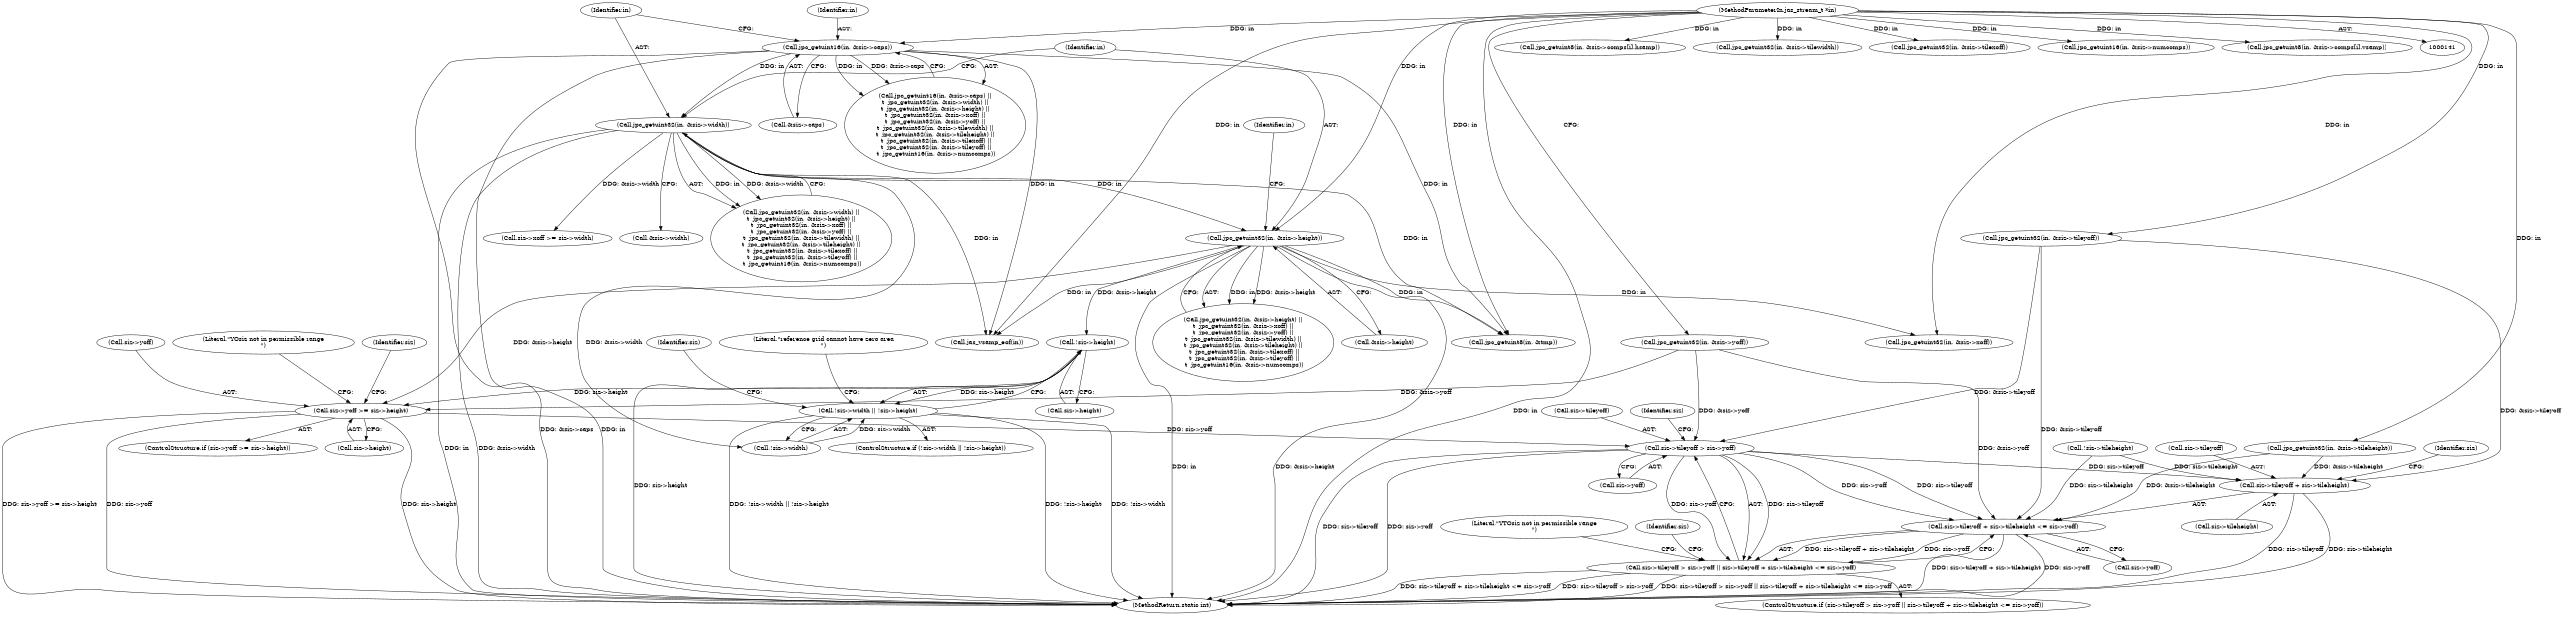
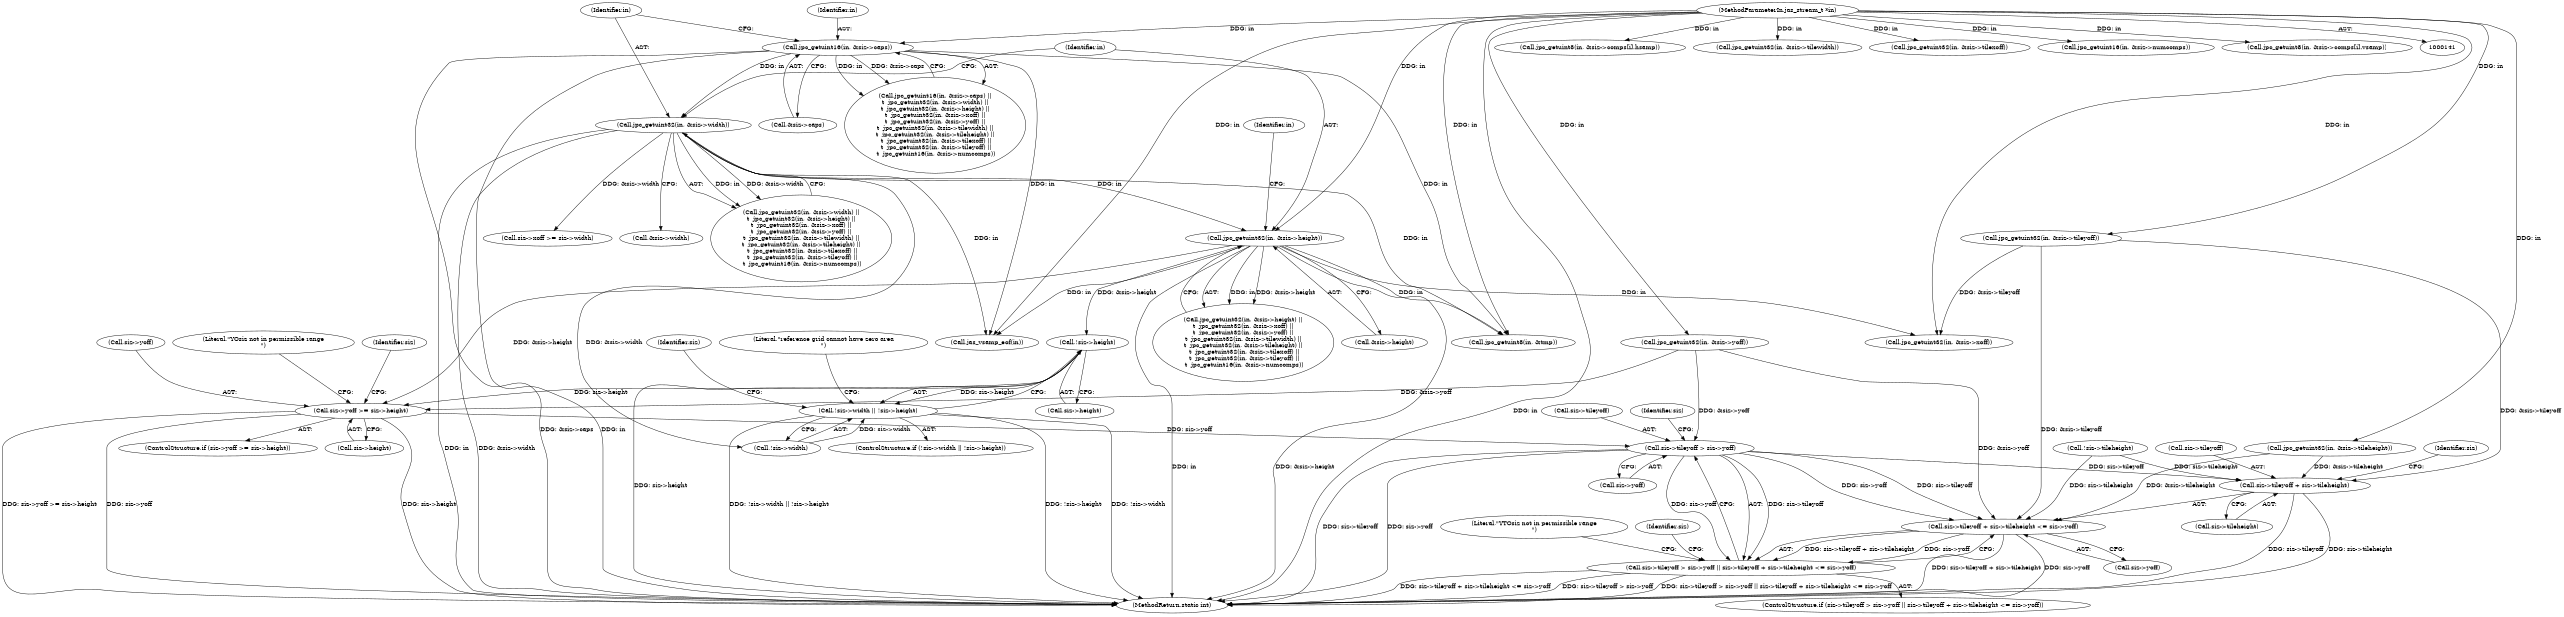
(1572, 125) -> (1572, 125)
(1938, 396) -> (1971, 278)
none -> (2235, 498)
